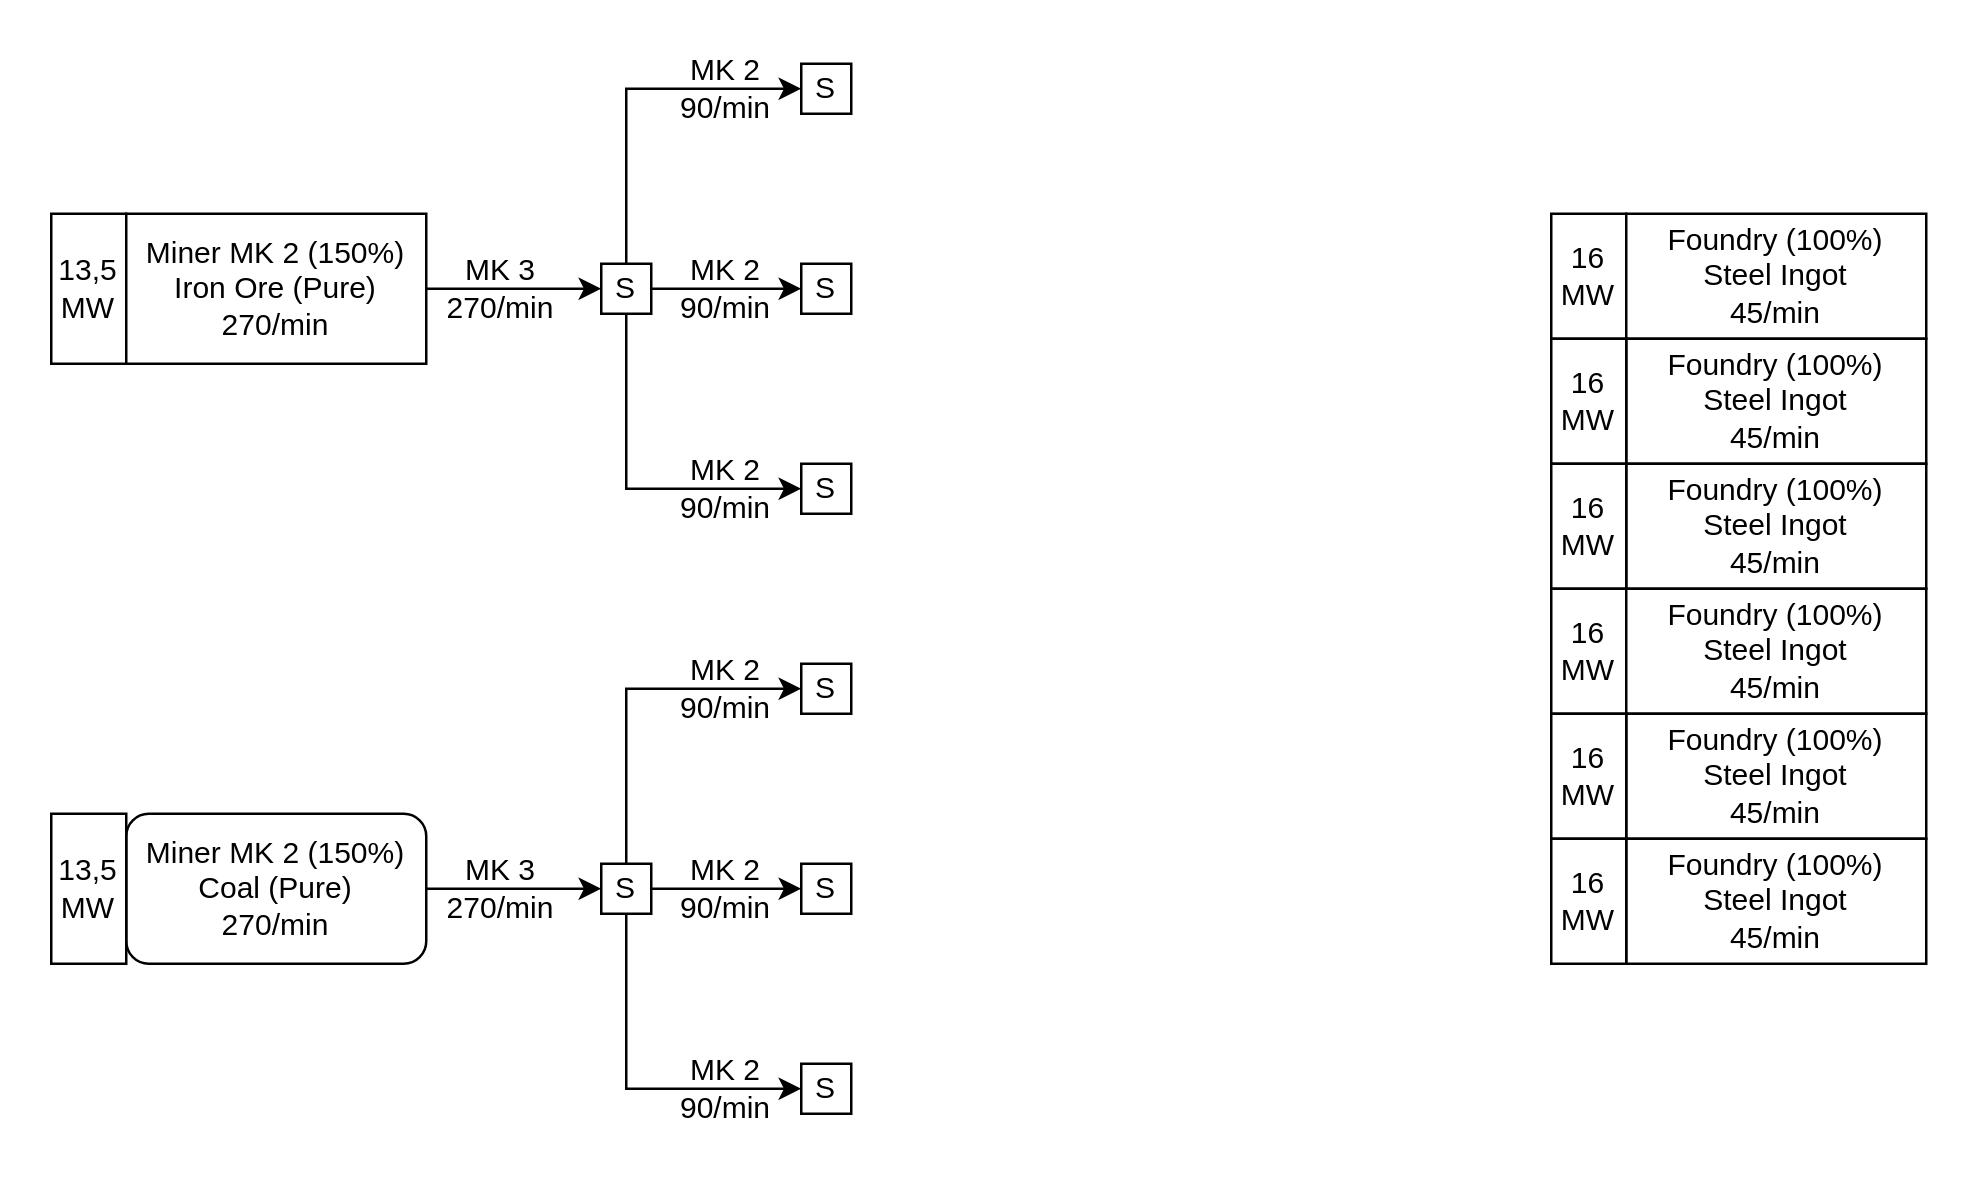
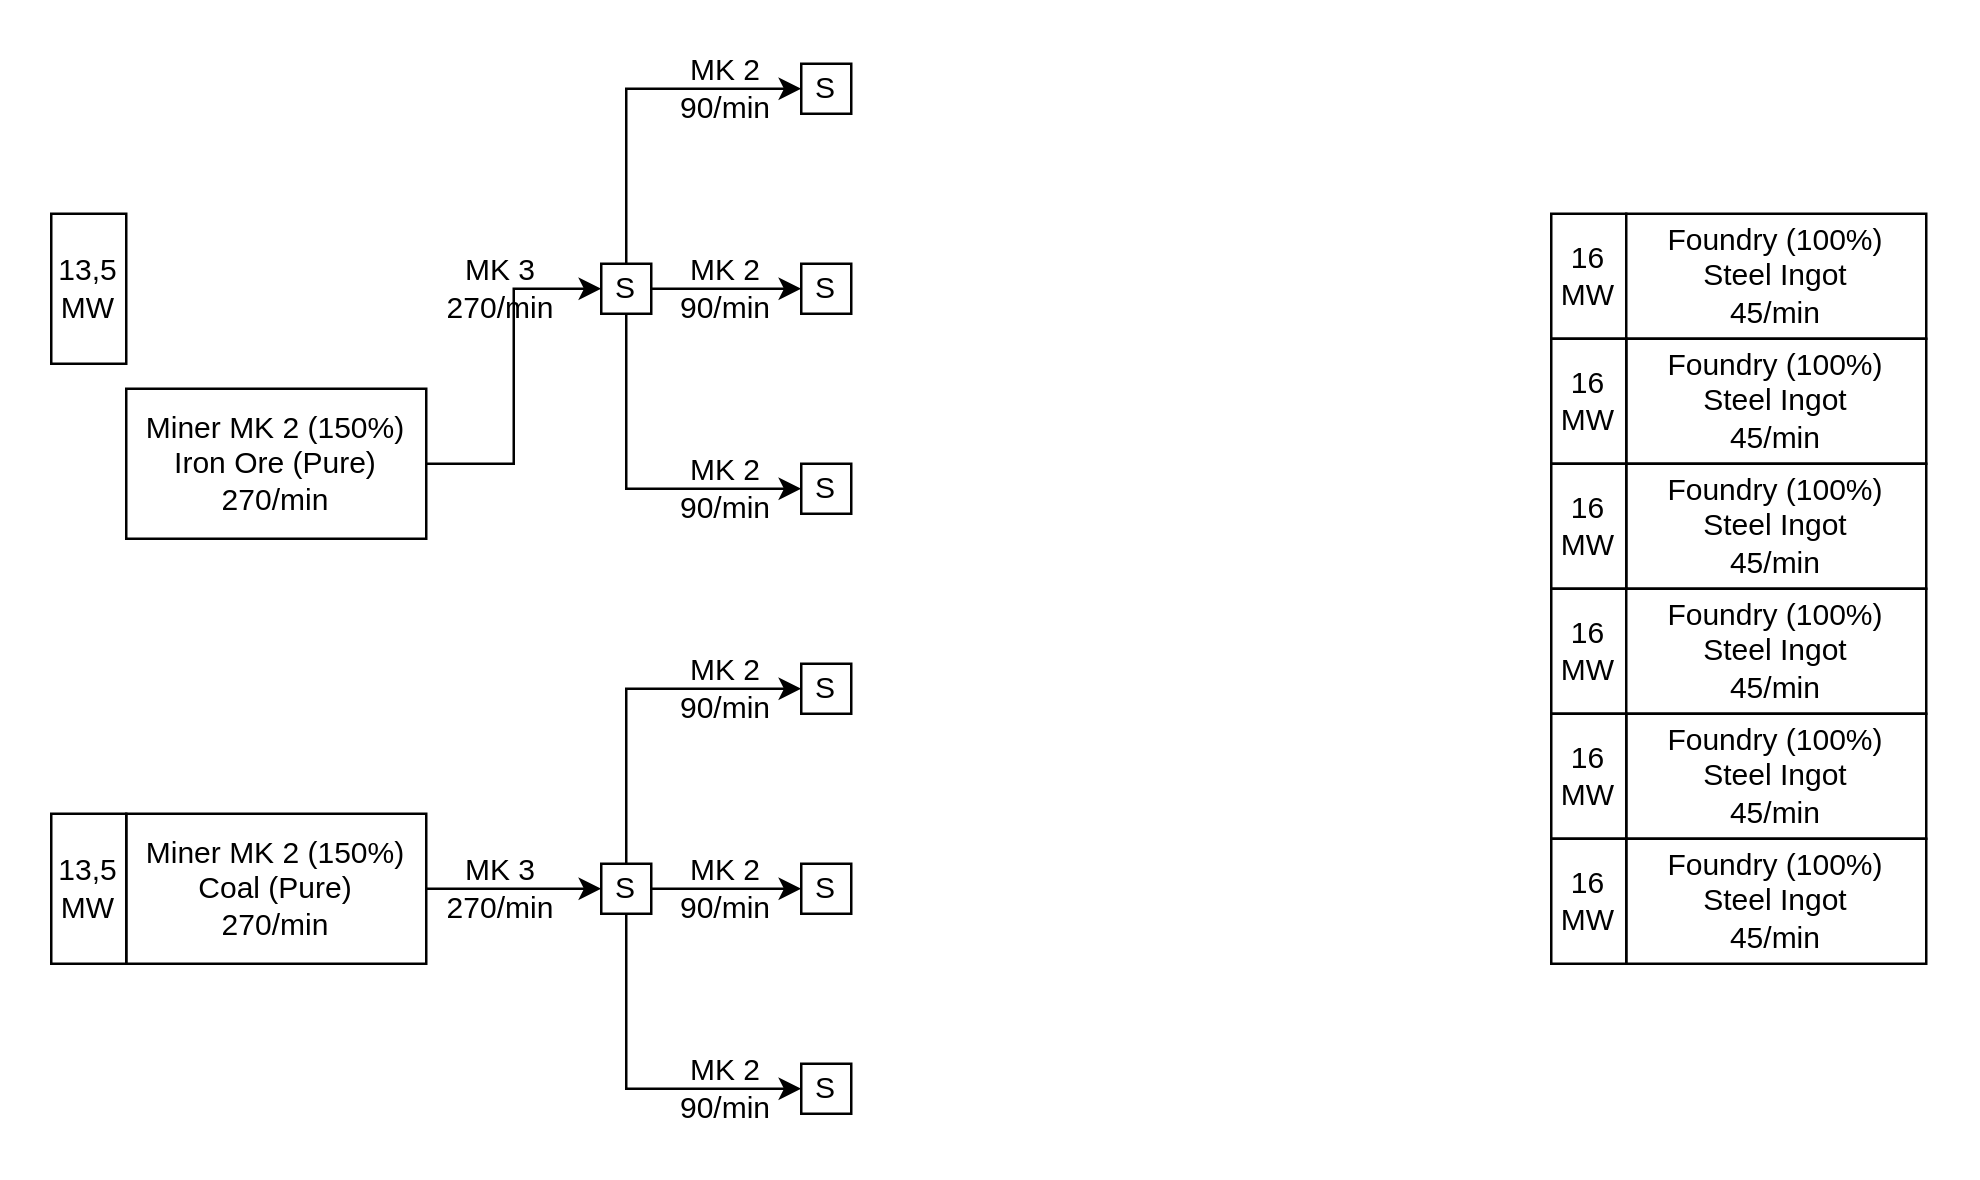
(276, 289) -> (276, 464)
(276, 889) -> (276, 889)
